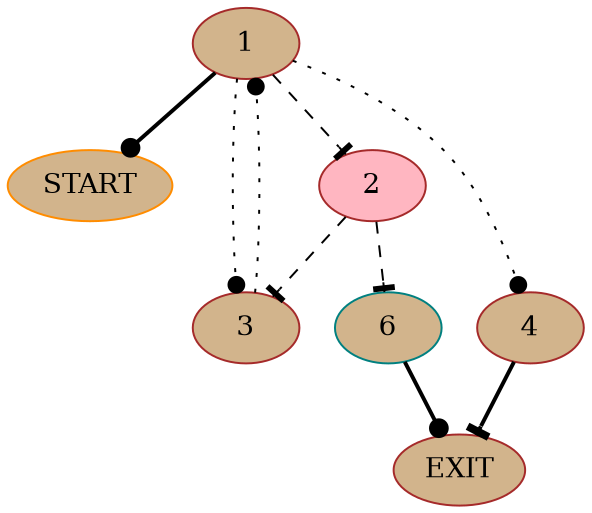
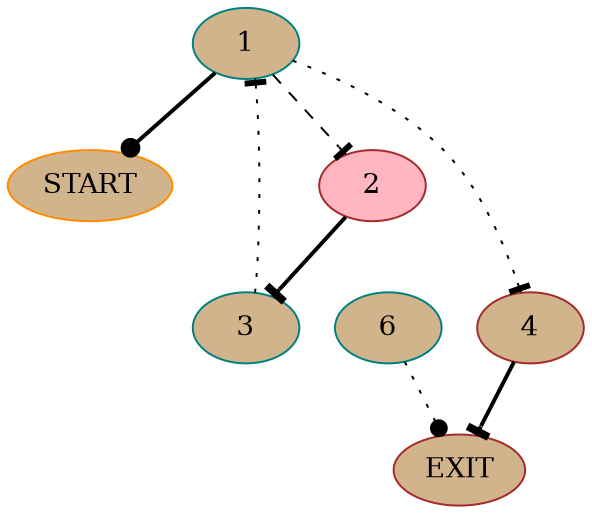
(246, 43) -> (246, 43)
(433, 140) -> (433, 140)
(233, 177) -> none
(259, 191) -> (259, 191)
(380, 252) -> none
(313, 253) -> (313, 253)
(246, 328) -> (246, 328)
(420, 391) -> (420, 391)
